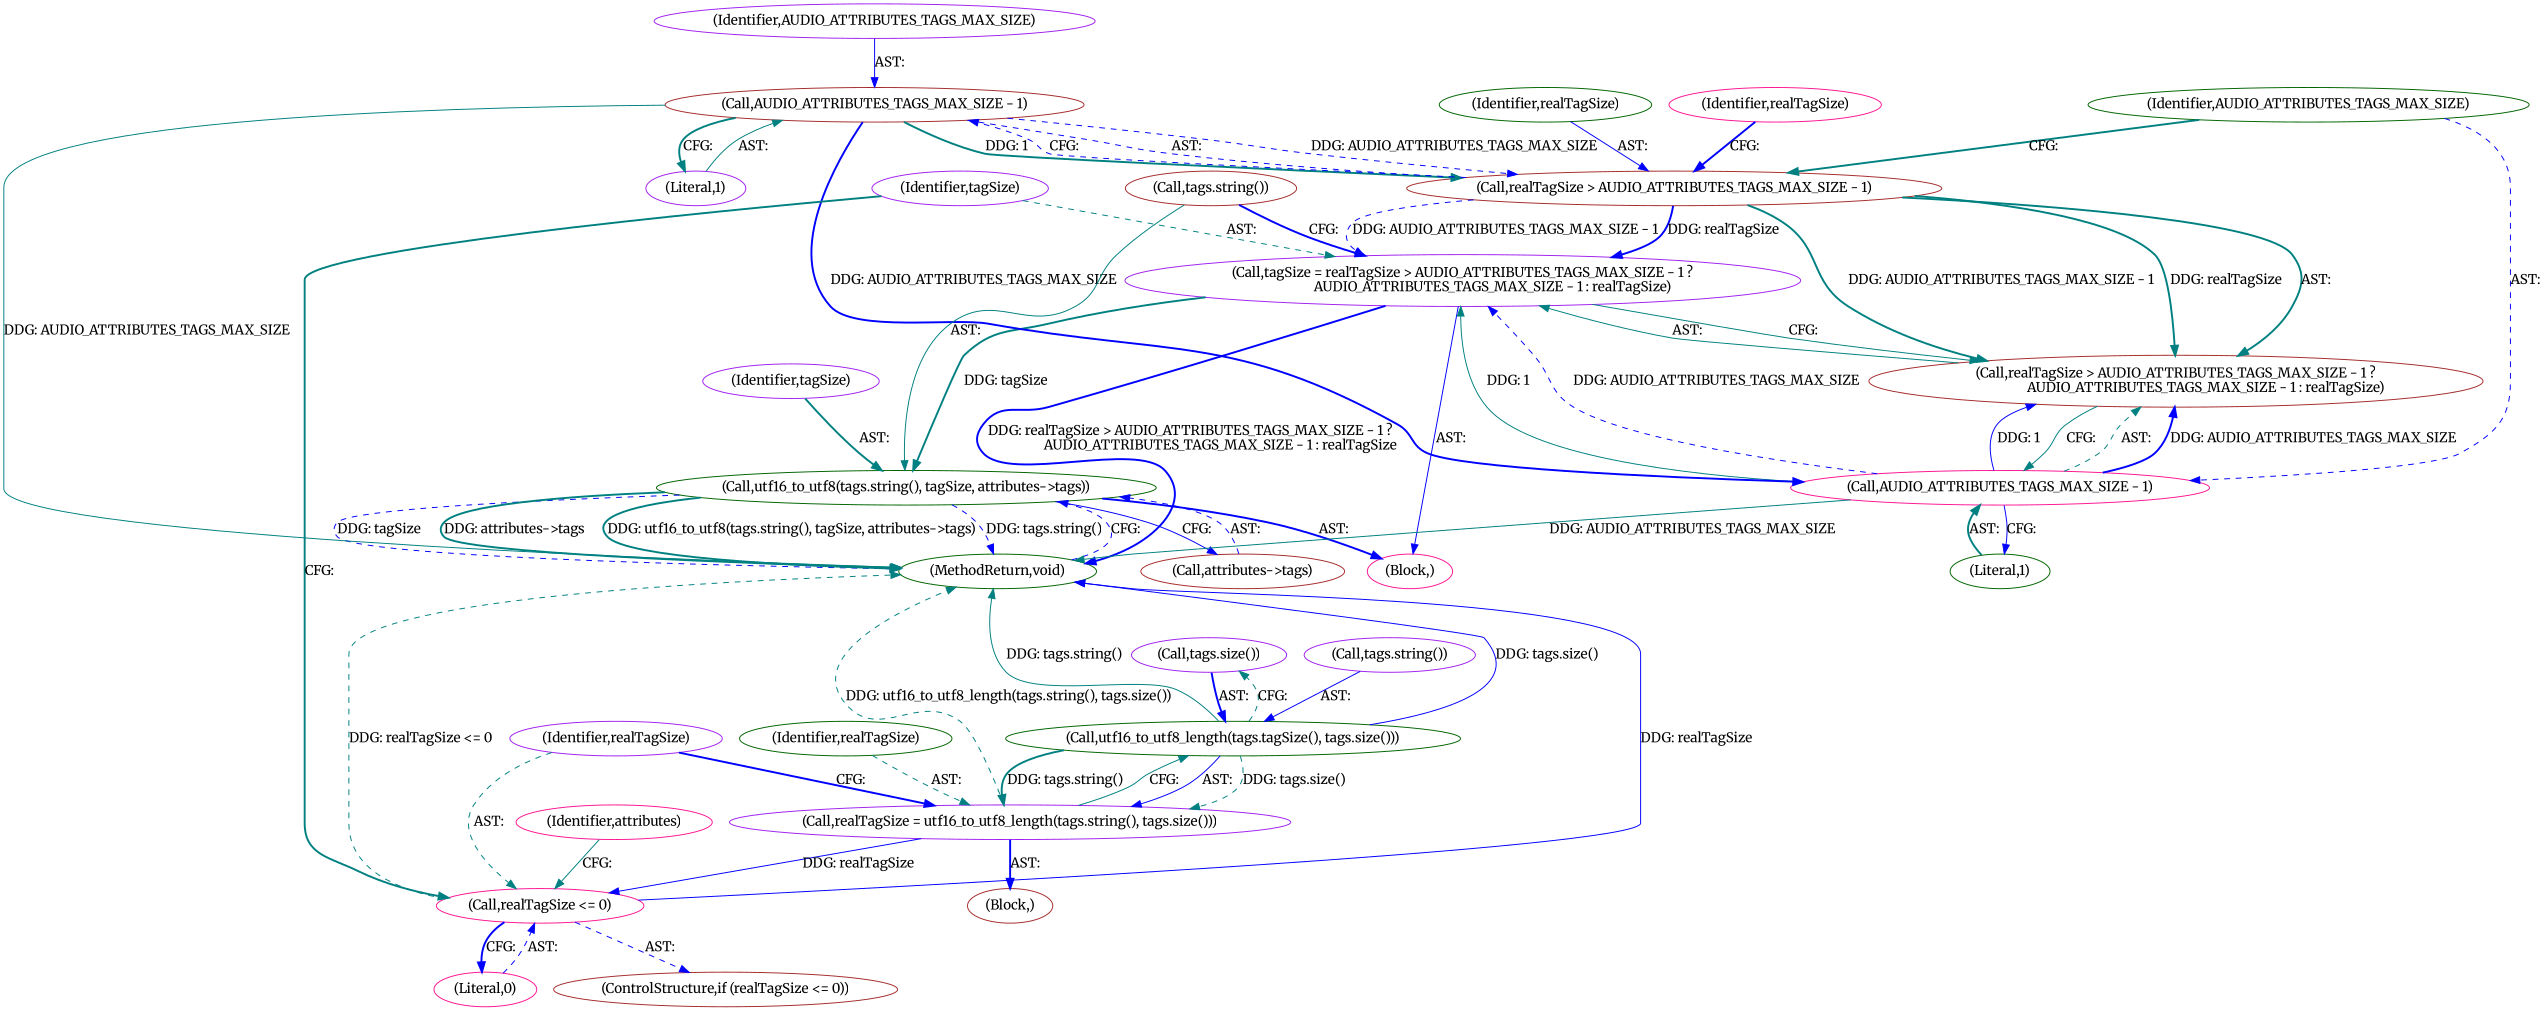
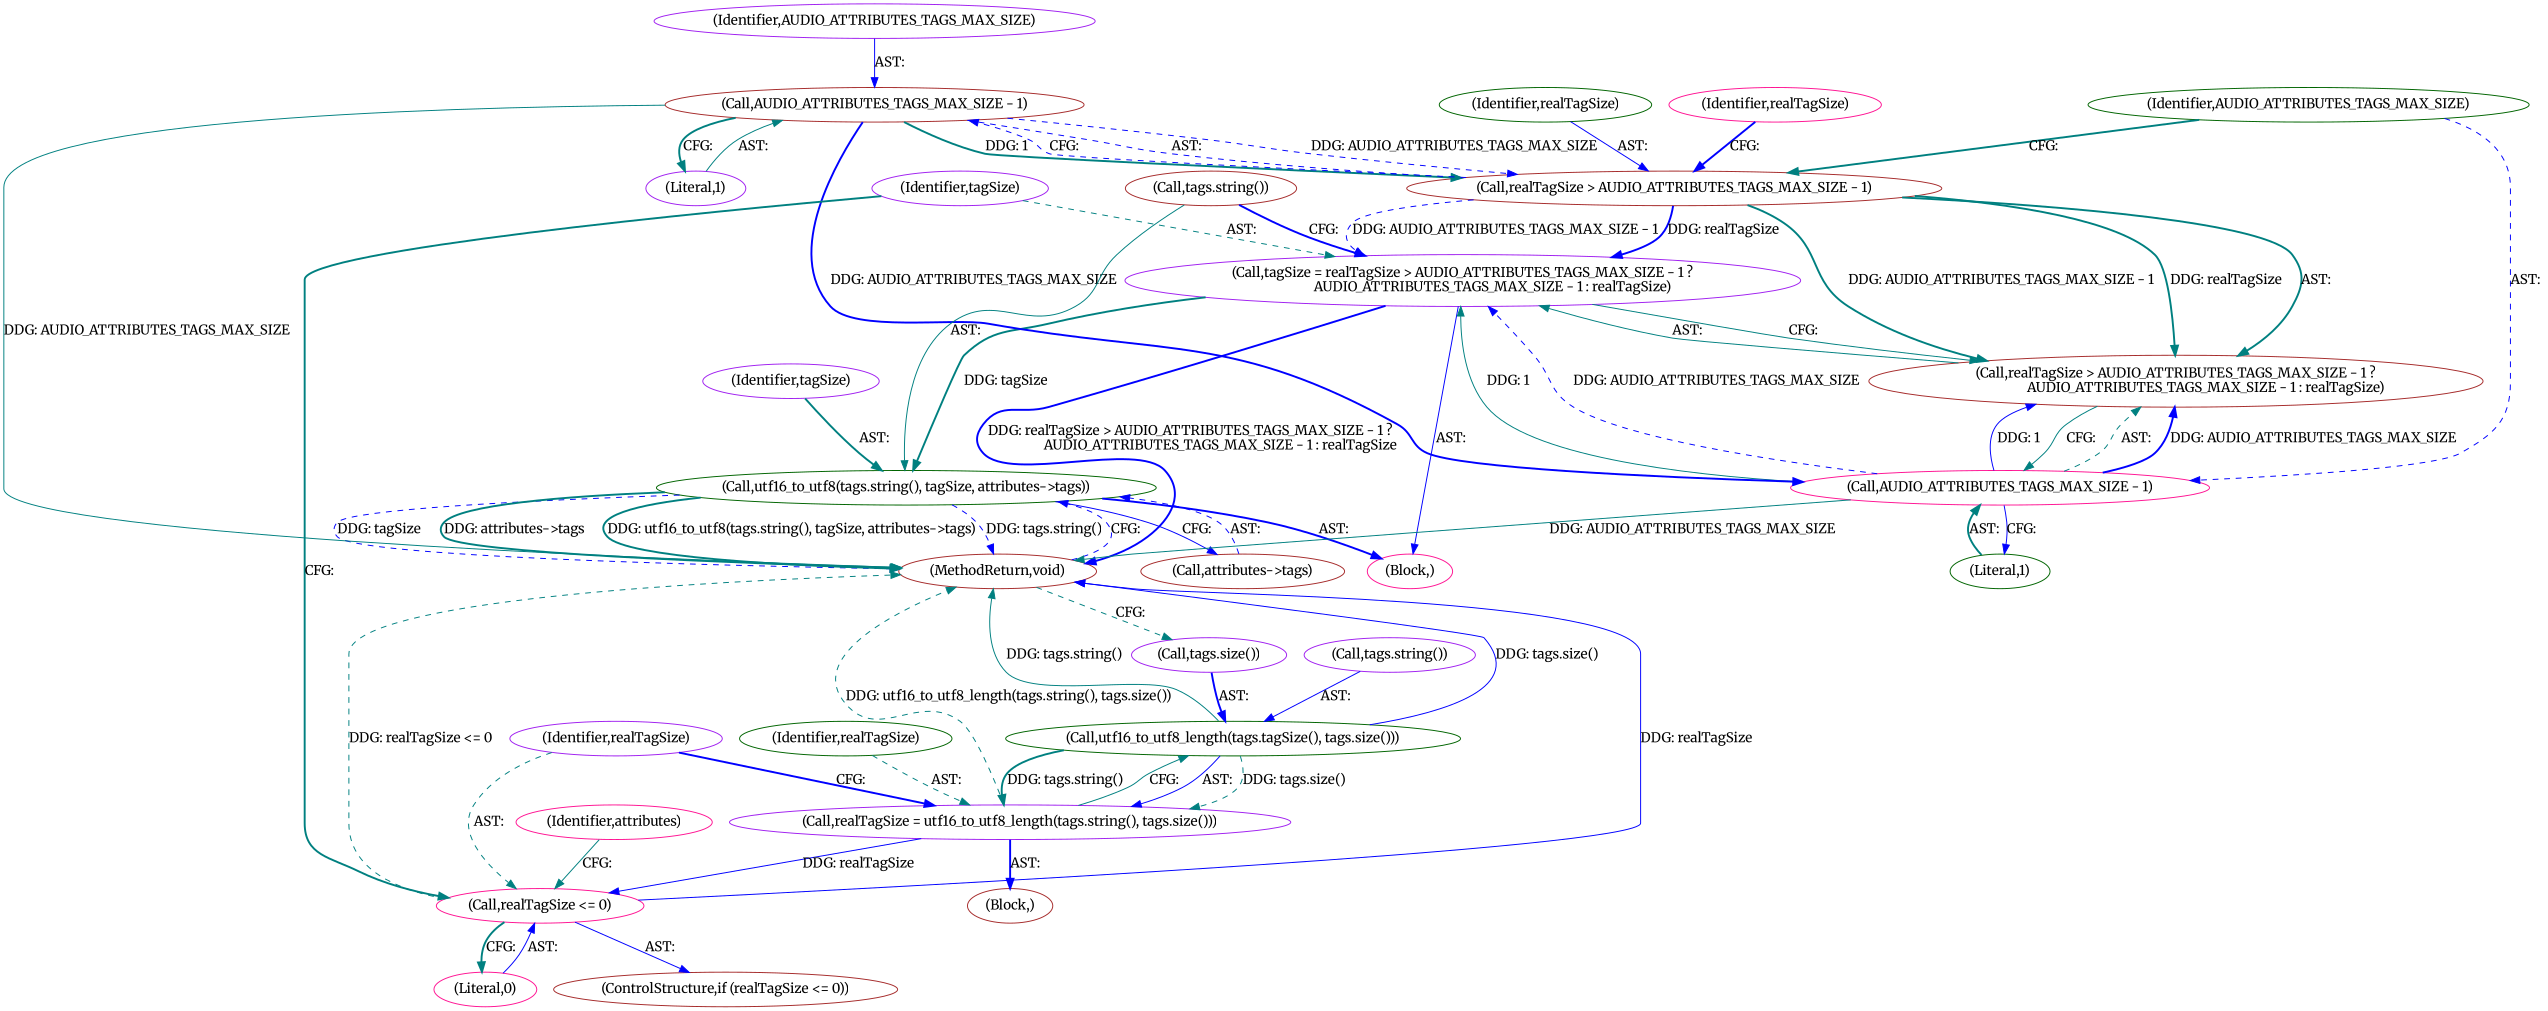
(998, 571) -> (998, 571)
(1258, 699) -> (1100, 612)
(487, 939) -> (487, 939)
(628, 945) -> (628, 945)
(519, 954) -> (519, 954)
